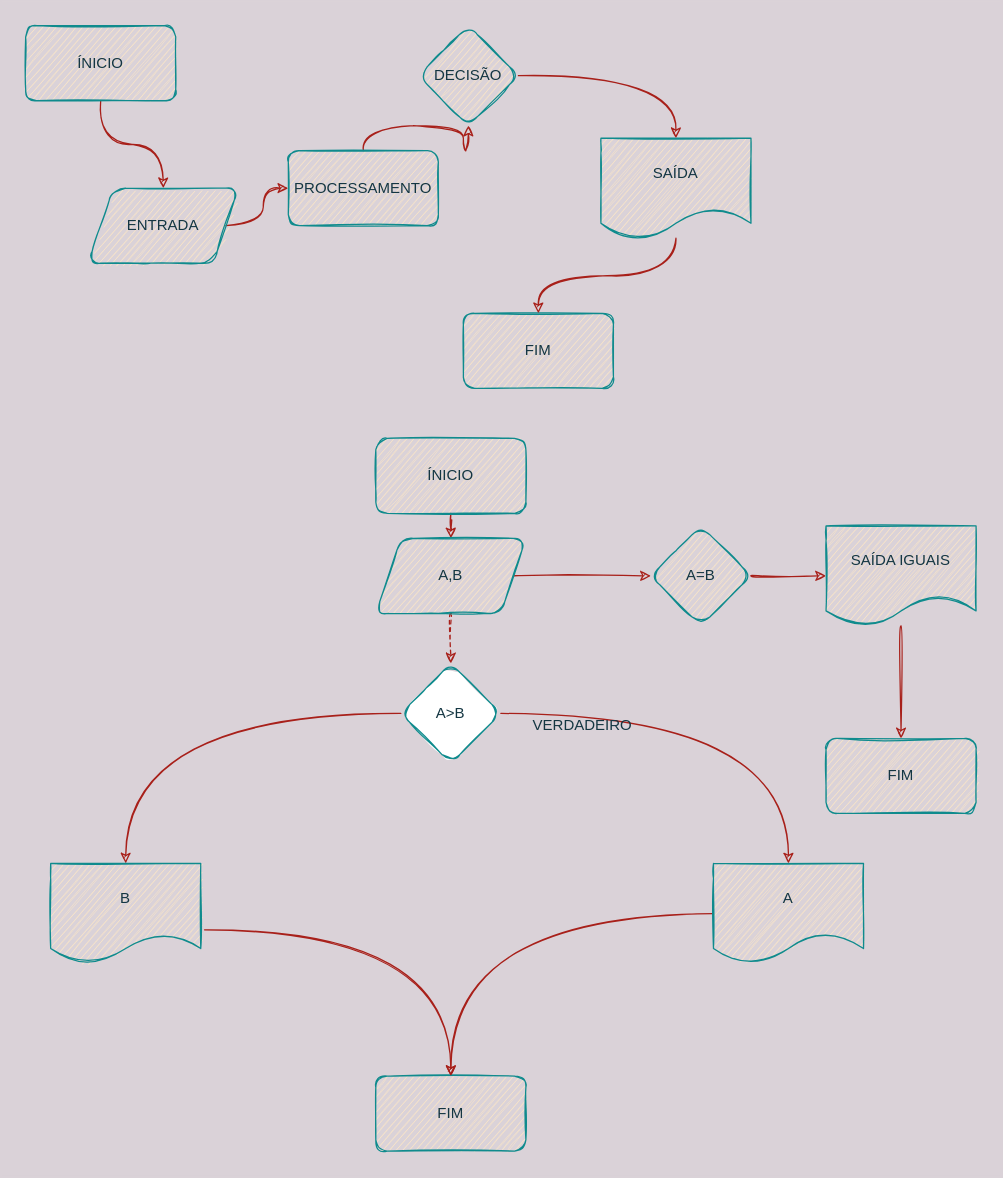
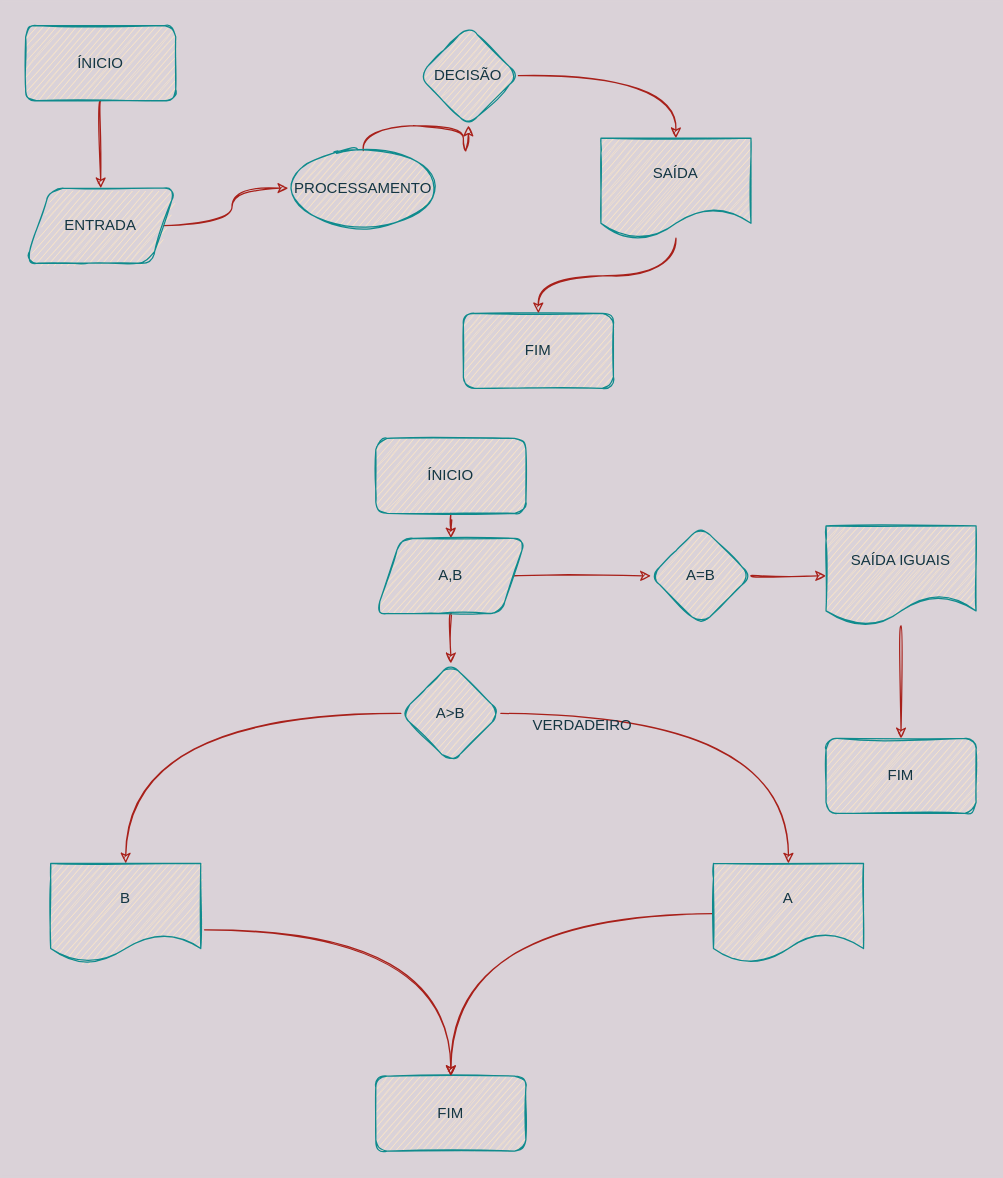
(363, 188) -> (363, 188)
(163, 226) -> (101, 226)
(451, 634) -> (451, 634)
(451, 713) -> (451, 713)
